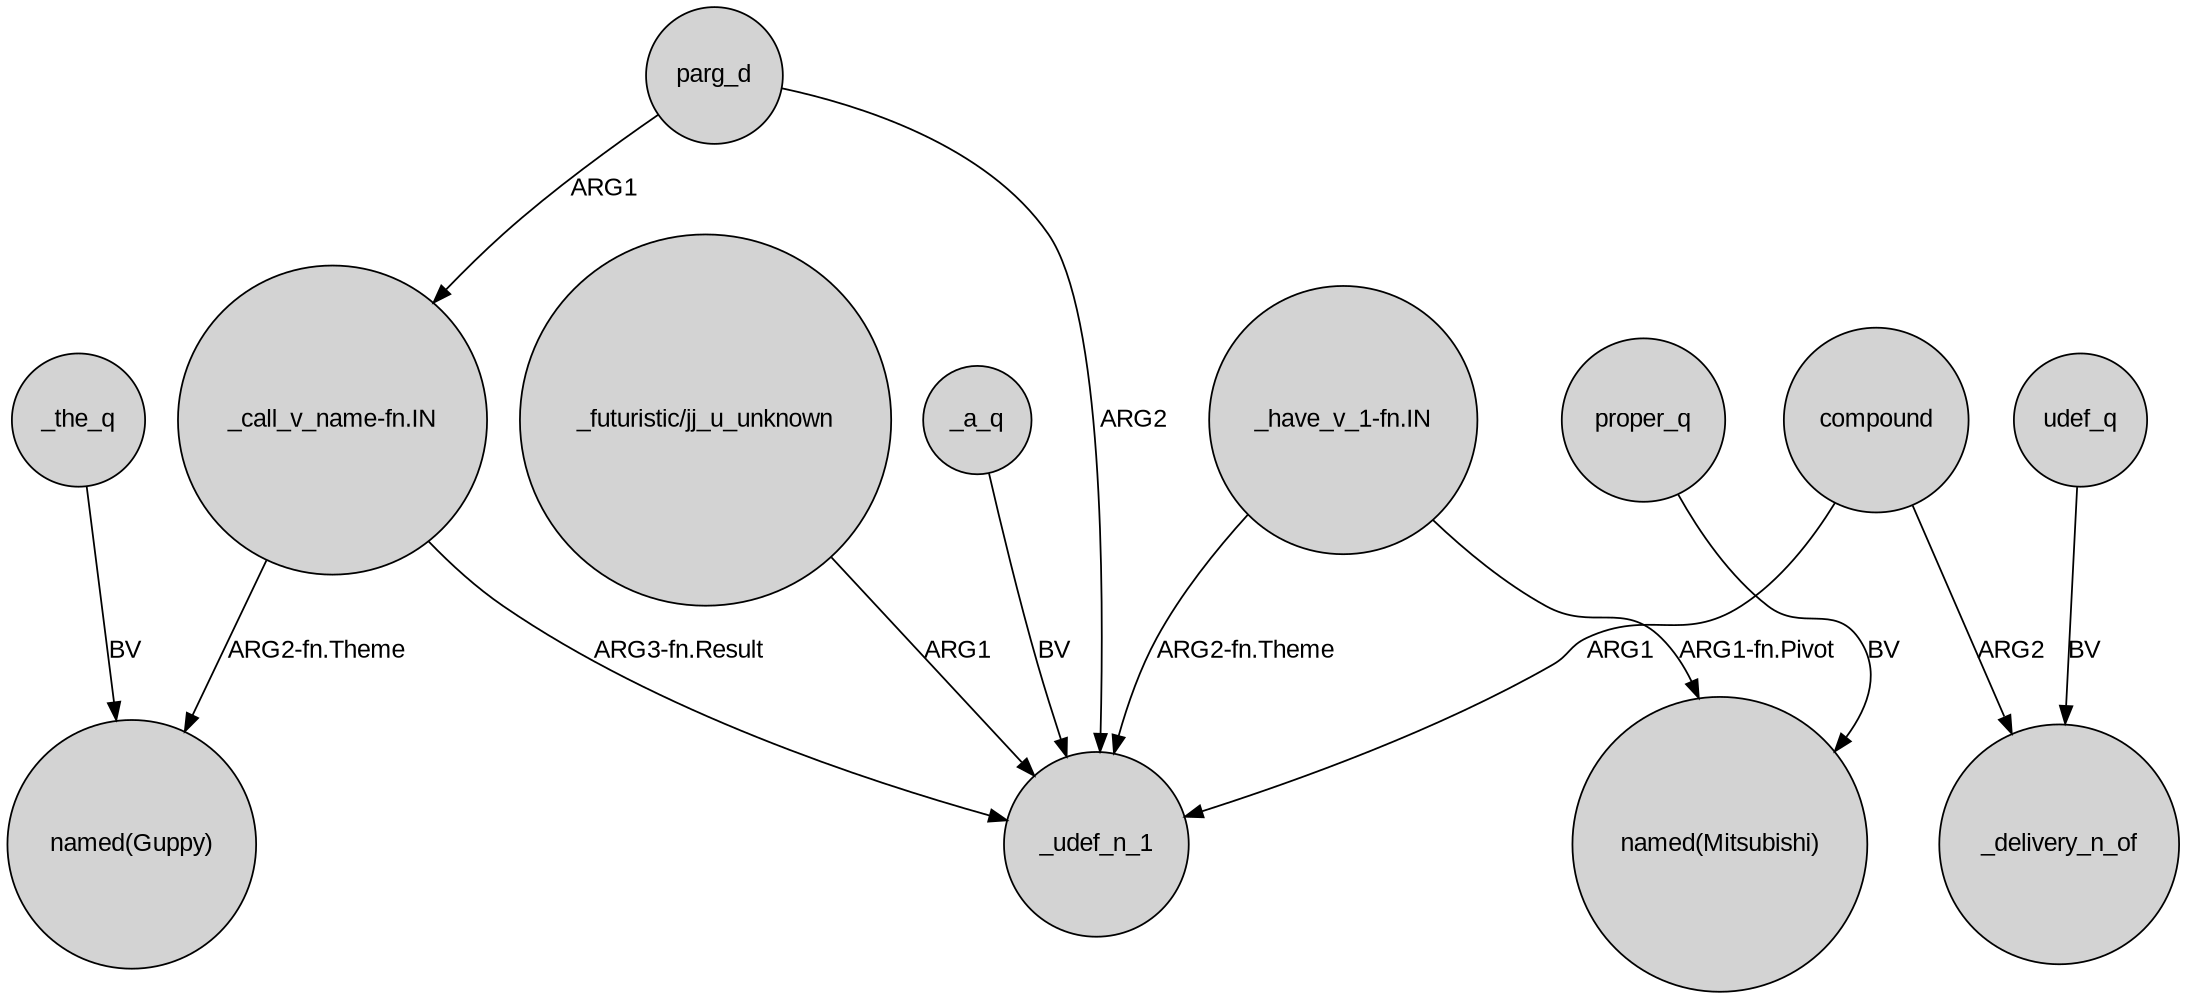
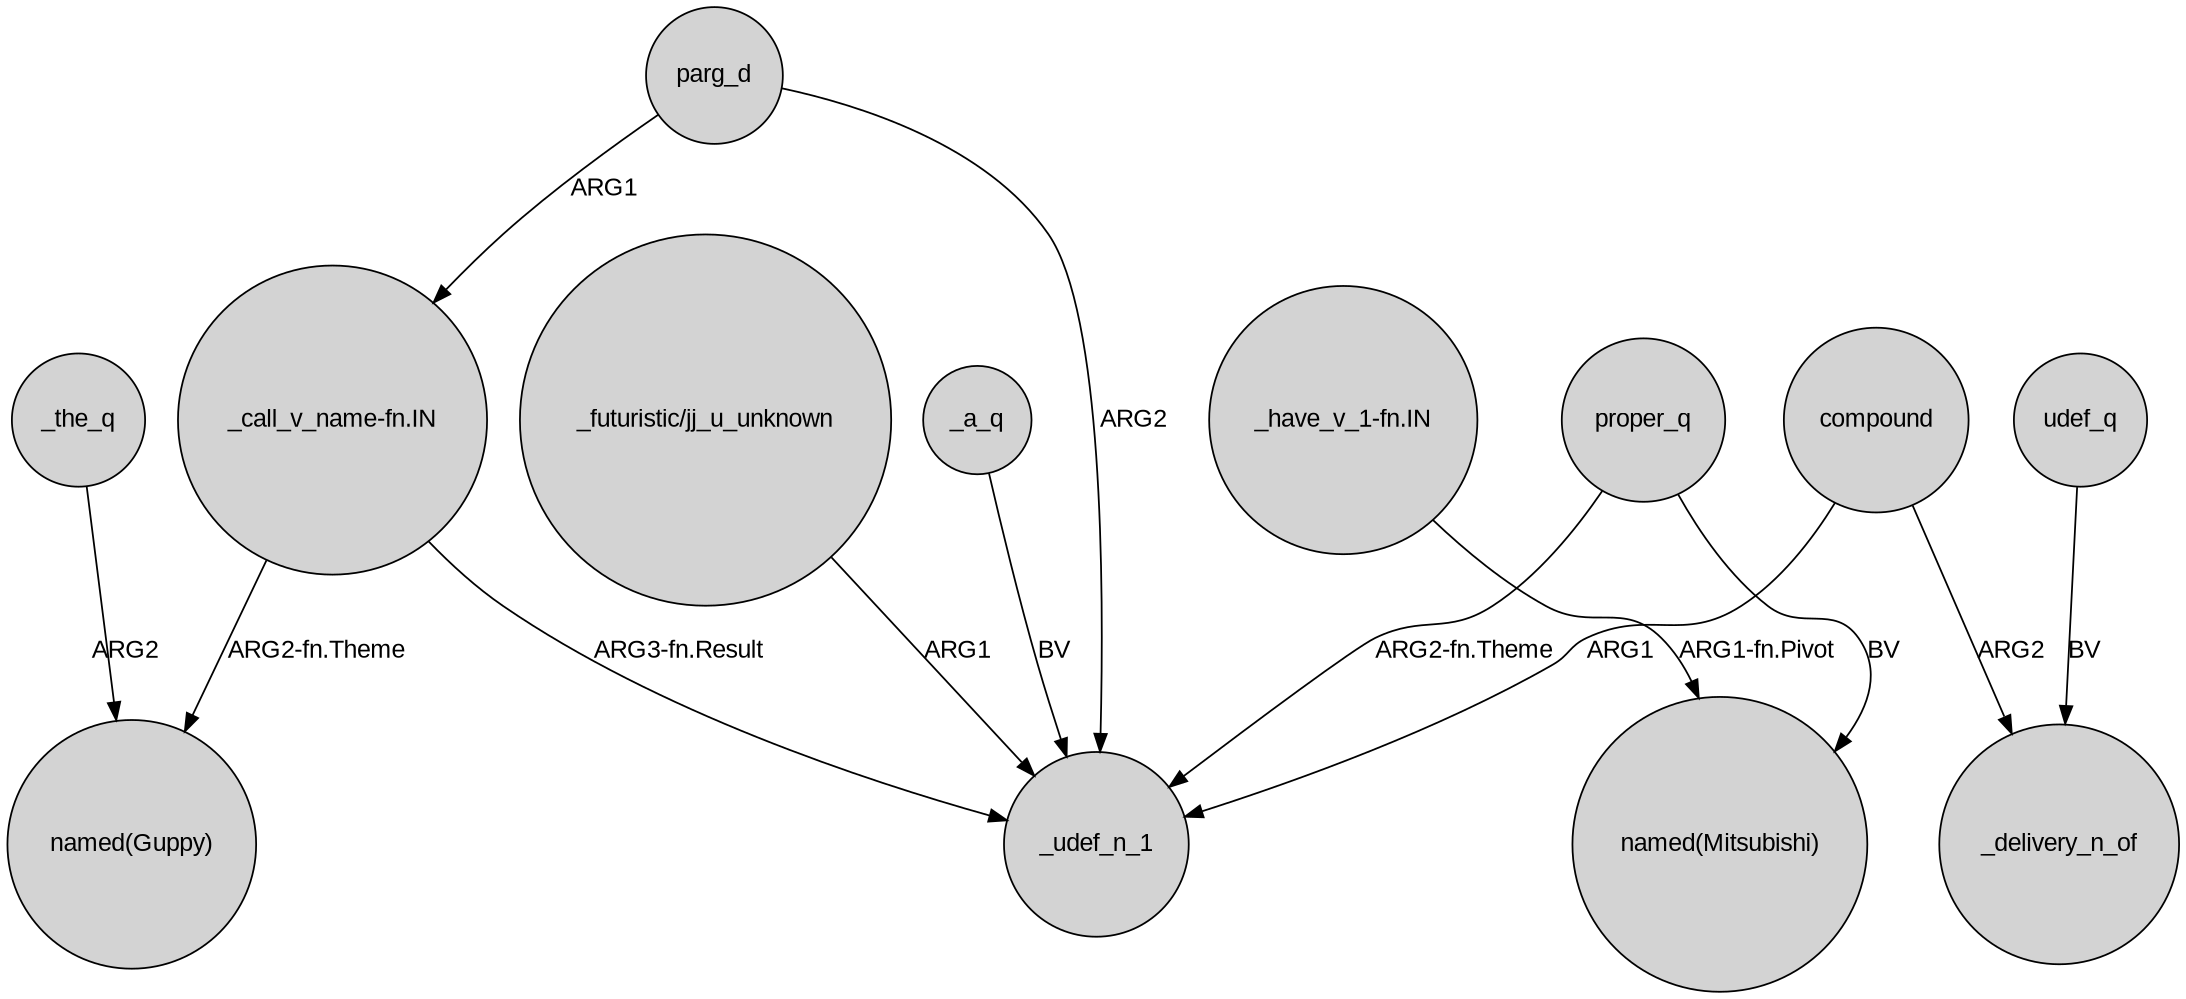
(1169, 617) -> (1397, 630)
(126, 651) -> (126, 651)
